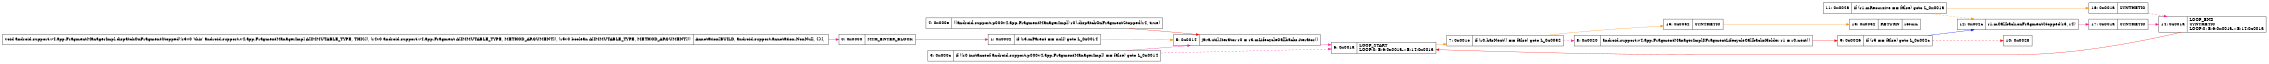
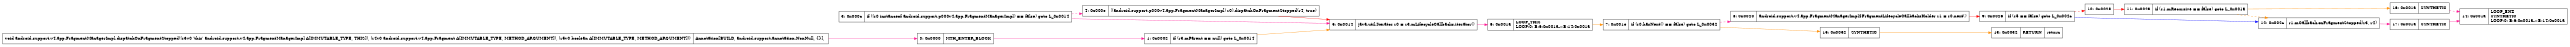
none -> (2118, 9)
(1374, 45) -> (1528, 22)
(1244, 51) -> (1076, 14)
(1811, 55) -> none
